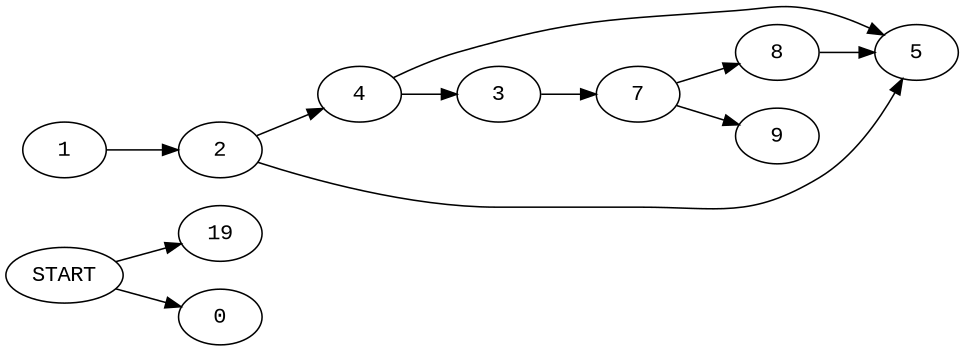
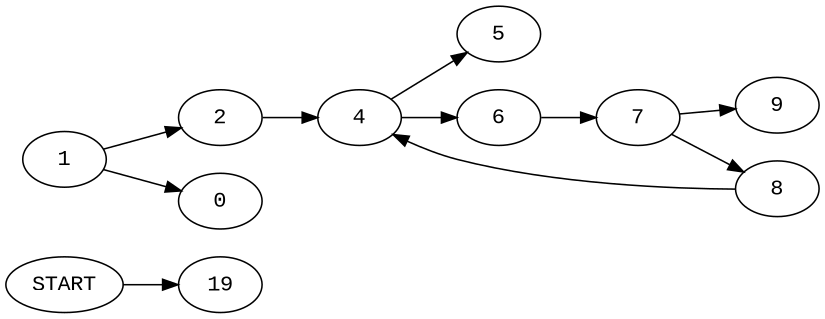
(839, 52) -> (569, 179)
(499, 94) -> (499, 118)
(597, 207) -> none
(141, 296) -> (135, 178)
